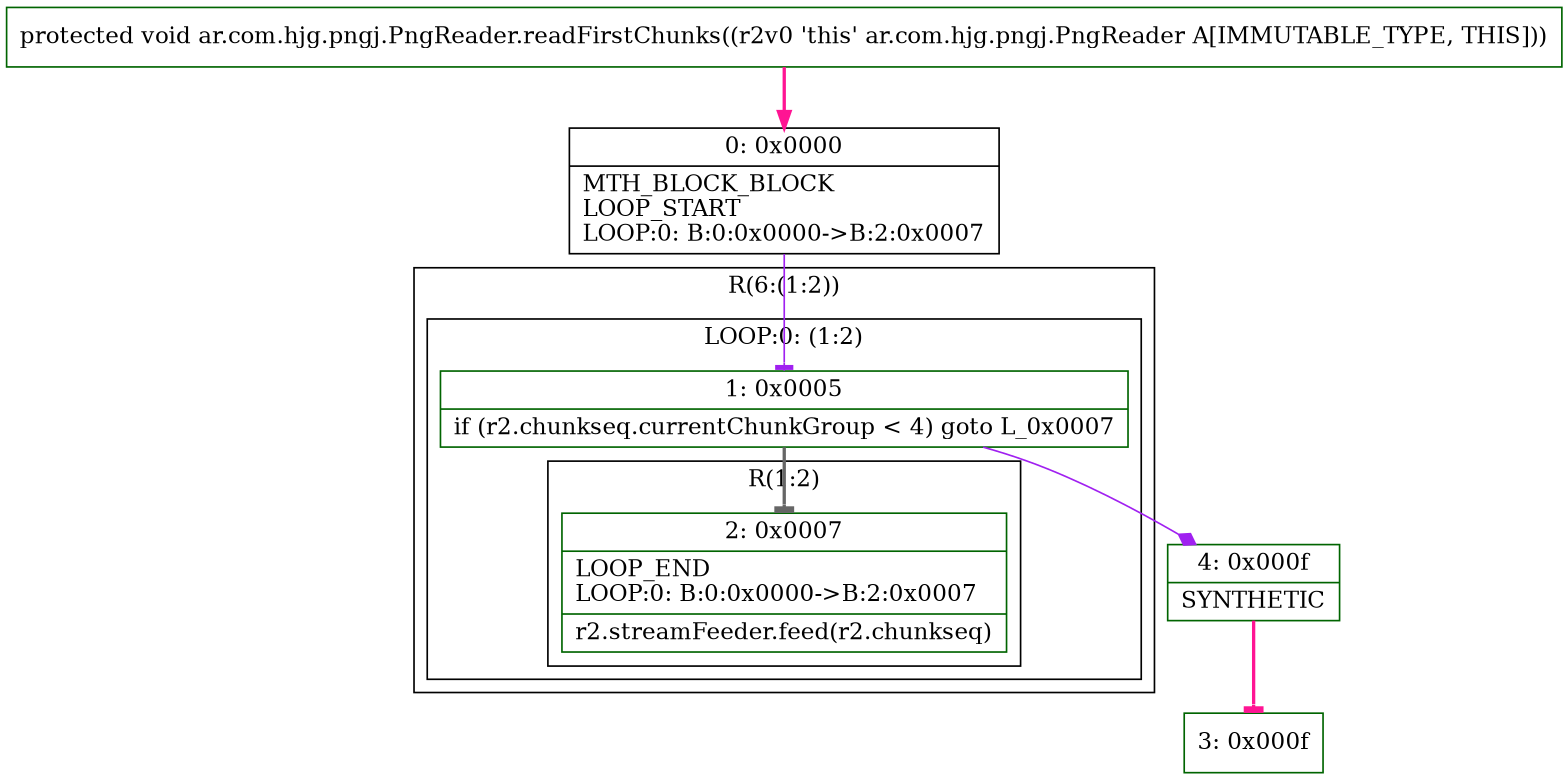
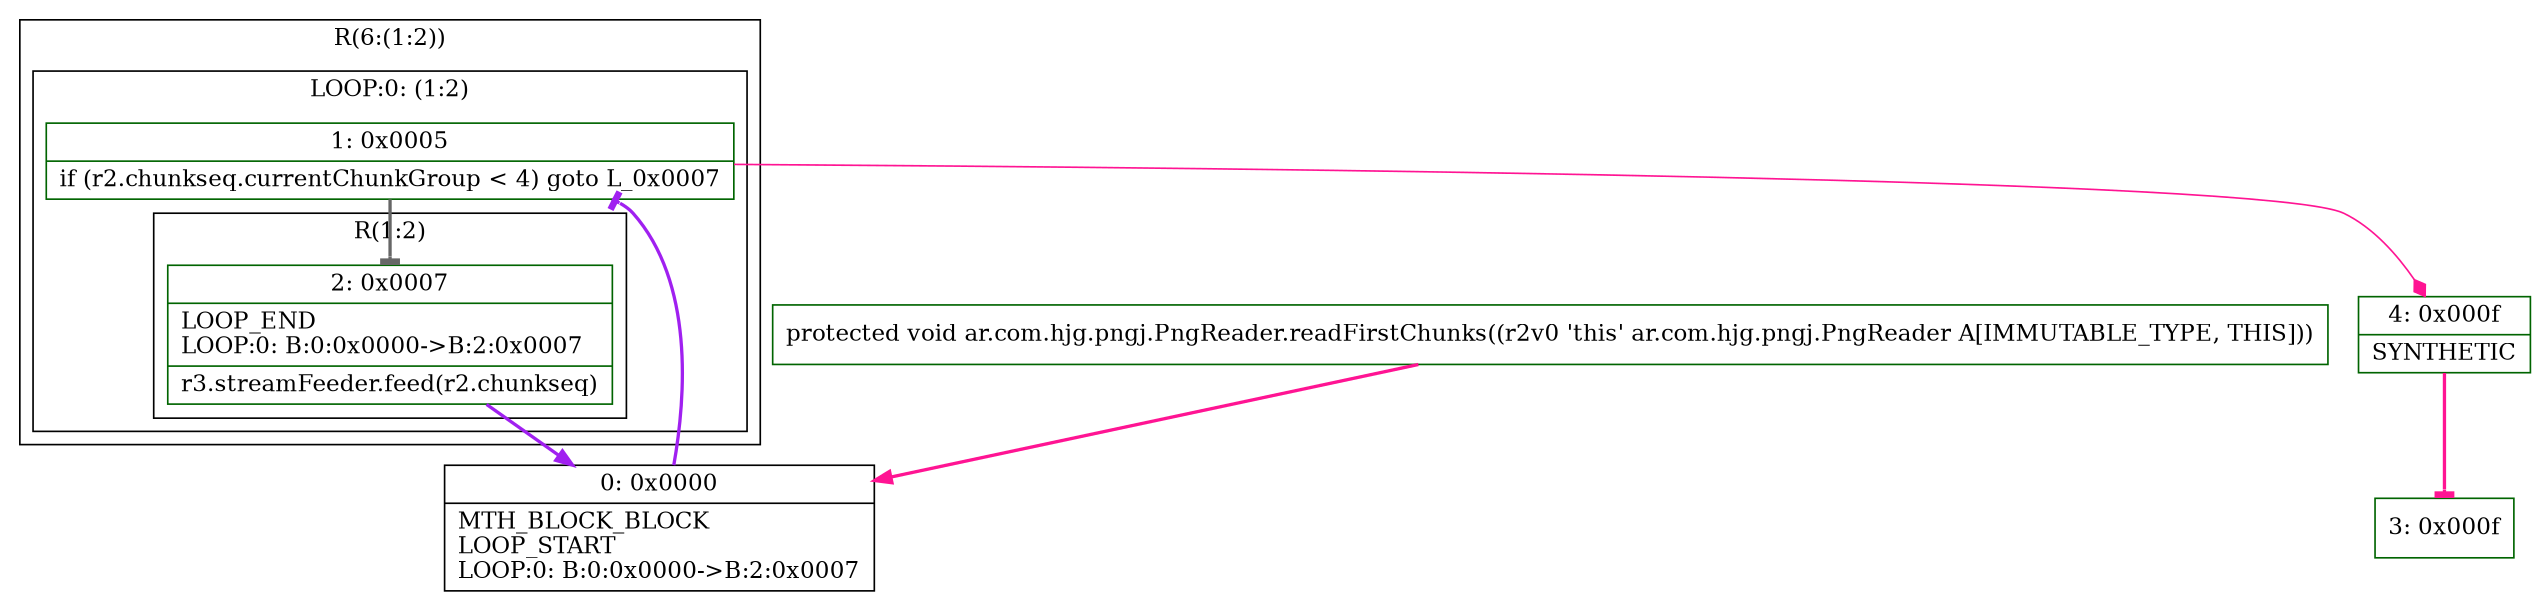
(784, 308) -> (679, 326)
none -> (523, 430)
(1083, 484) -> (1589, 175)
(784, 632) -> (390, 384)
